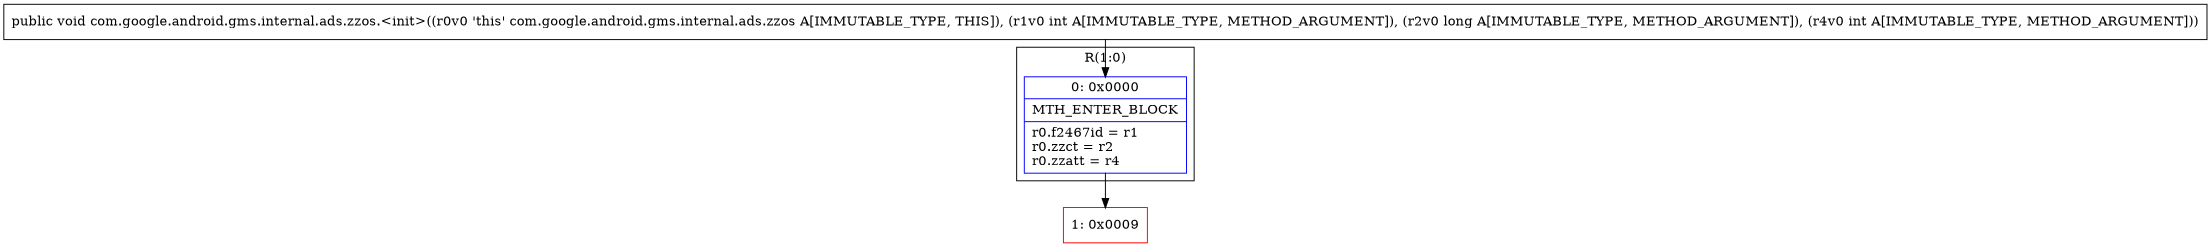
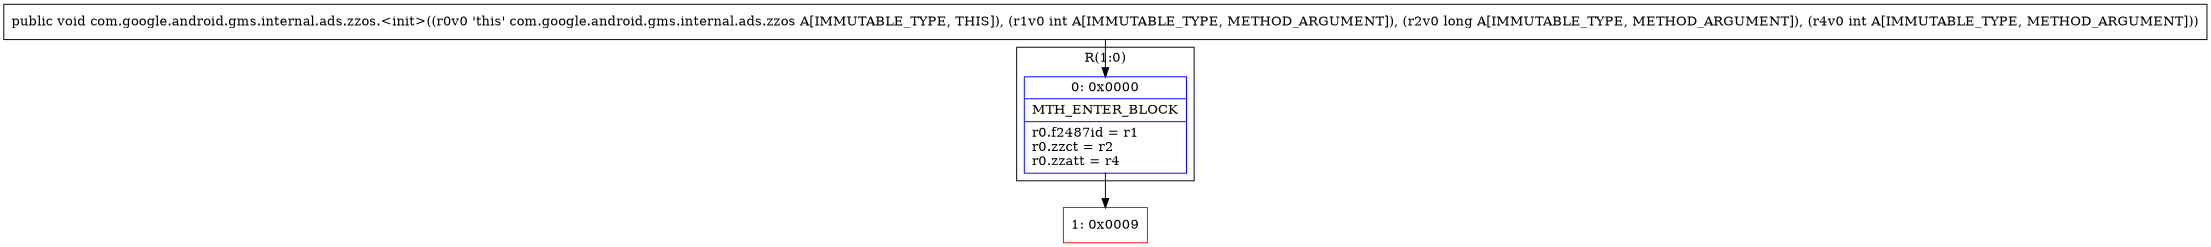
(1085, 133) -> (1085, 133)
